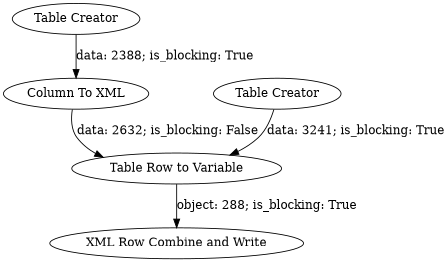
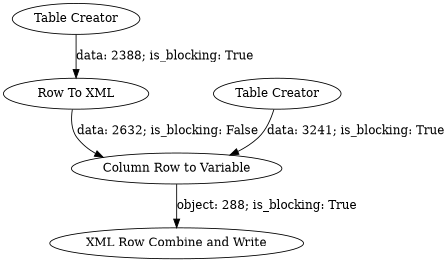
(76, 94) -> (76, 94)
(177, 169) -> (177, 169)
